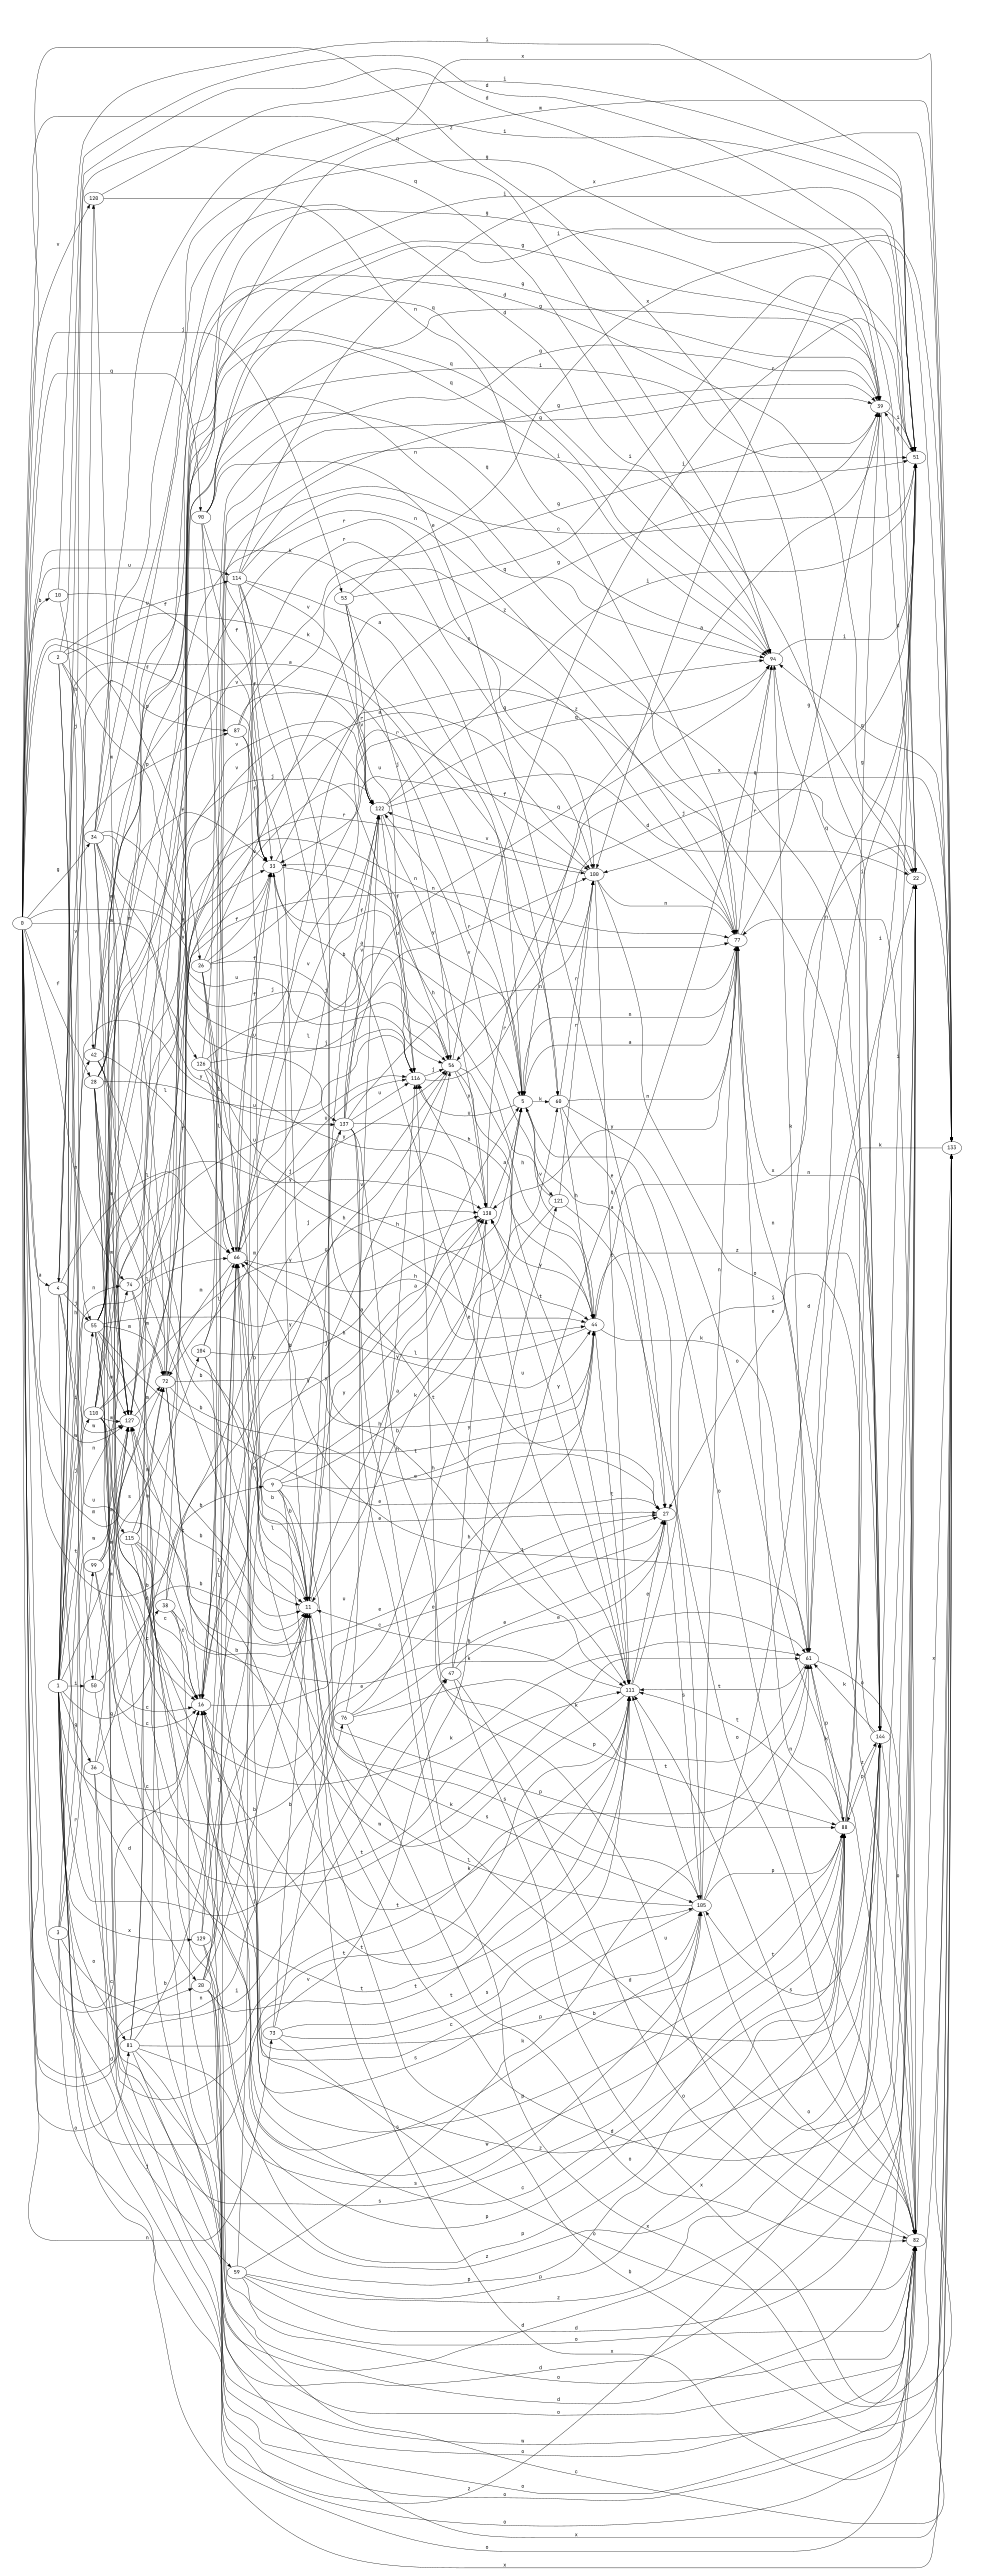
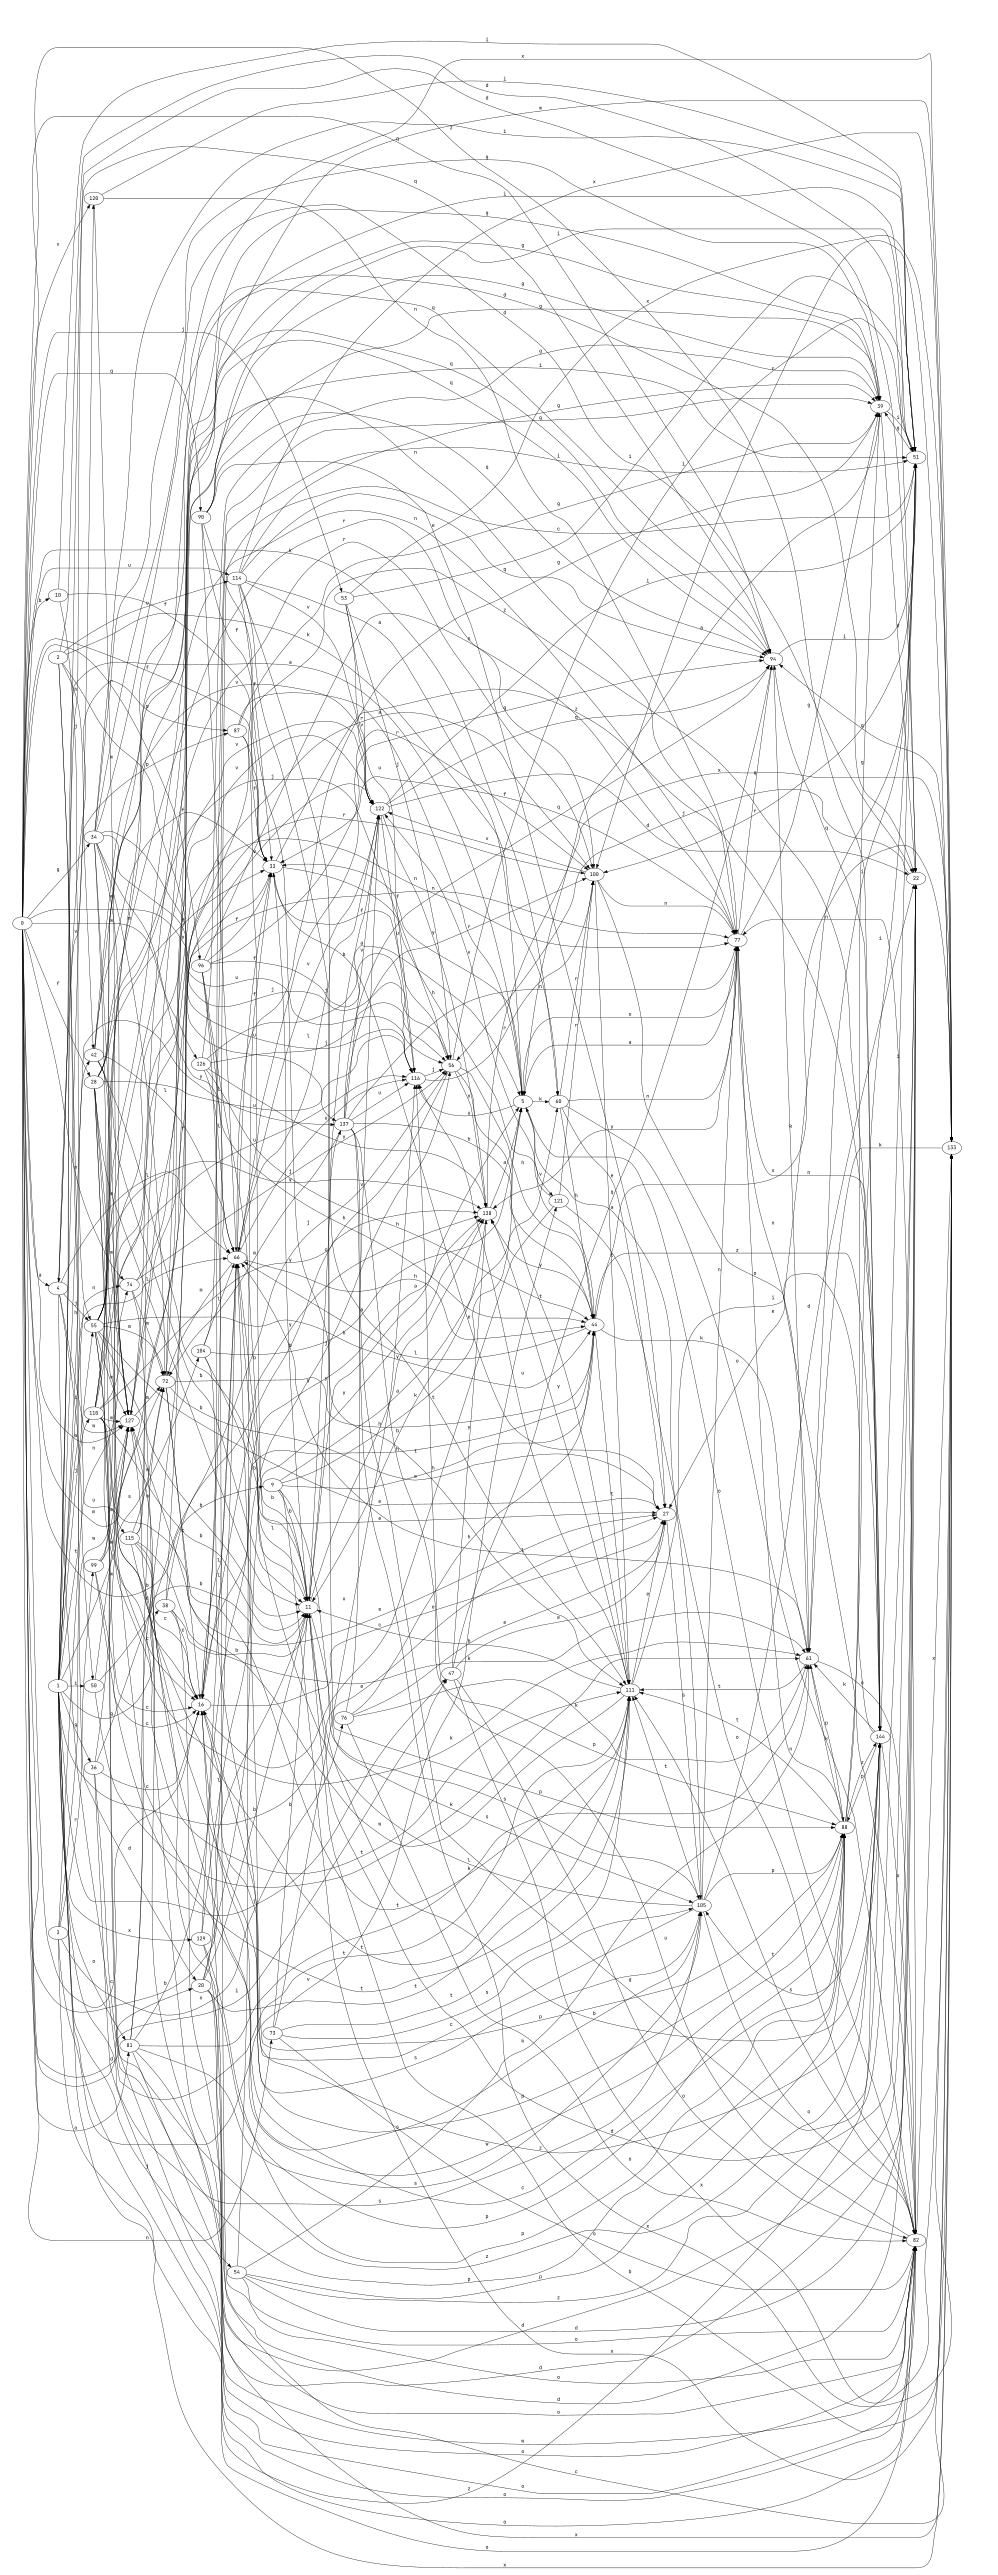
(201, 966) -> (201, 966)
(237, 2272) -> (237, 2272)
